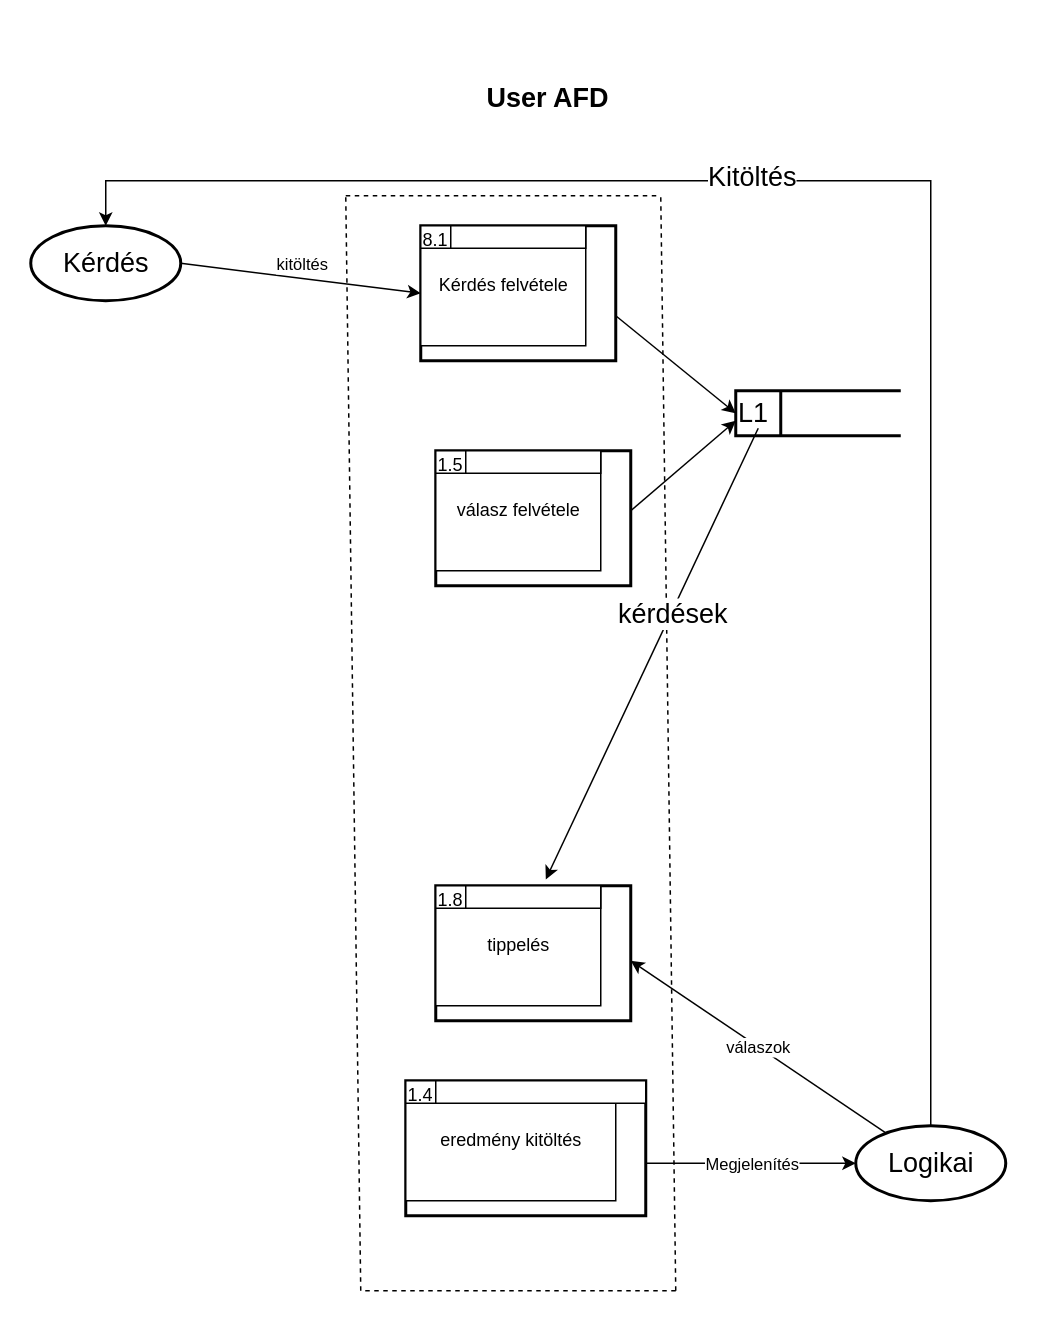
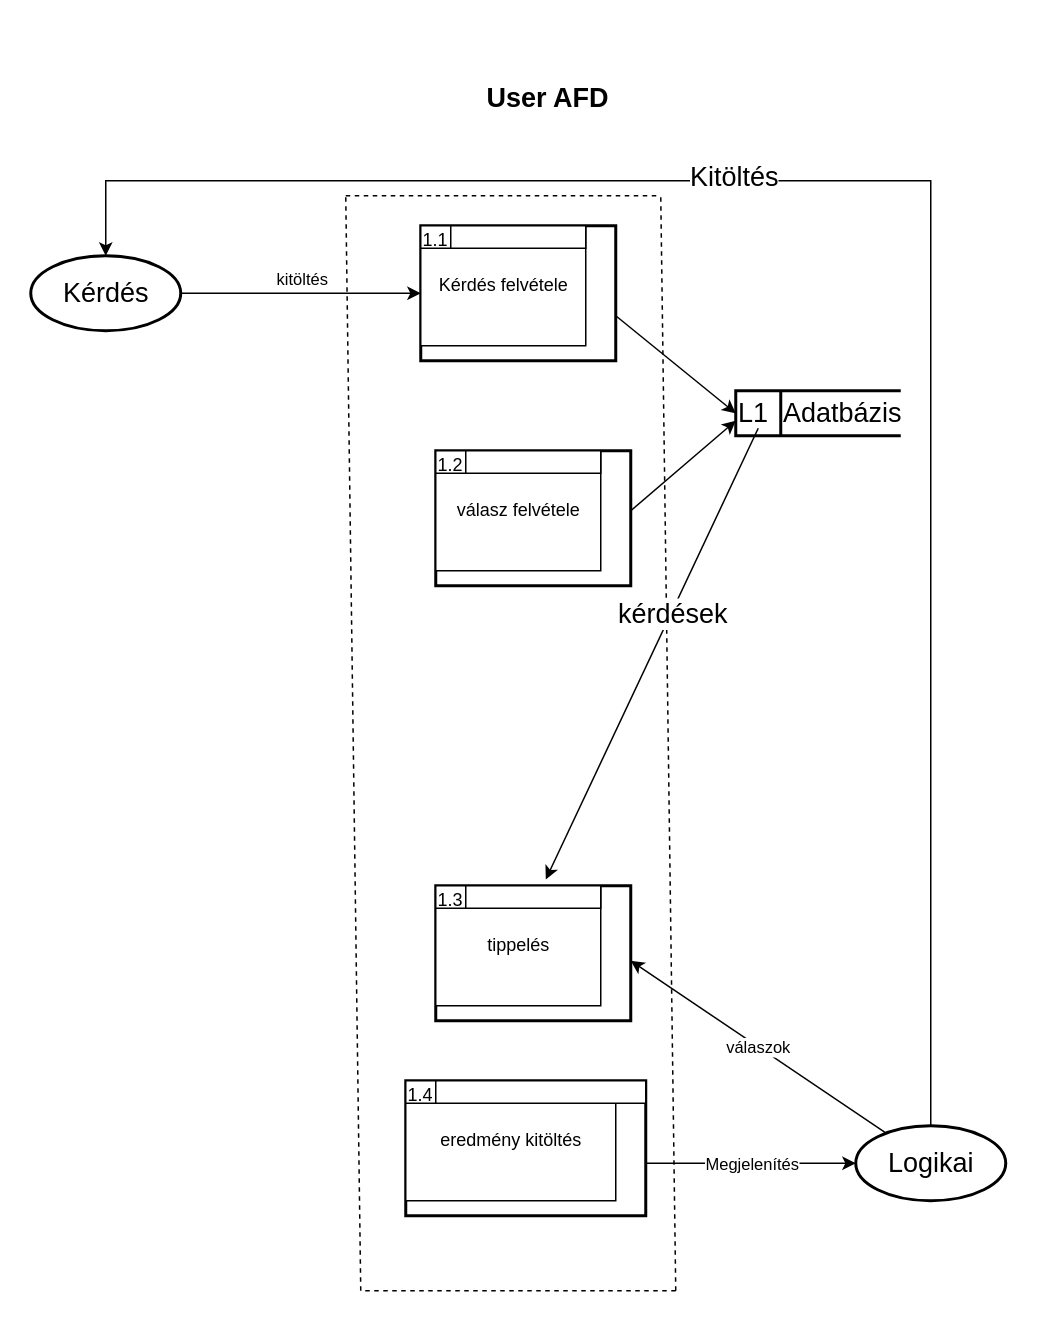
(436, 241) -> (436, 241)
(106, 263) -> (106, 293)
none -> (833, 413)
(451, 466) -> (451, 466)
(451, 901) -> (451, 901)
